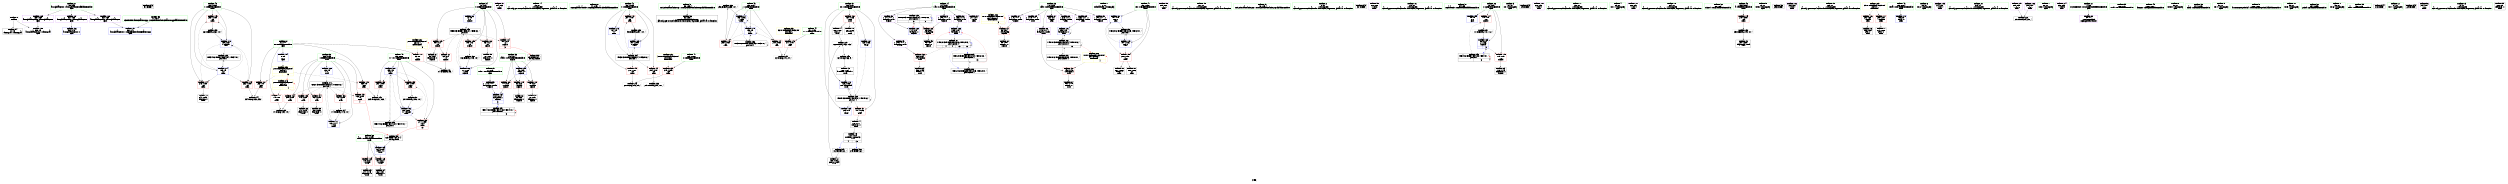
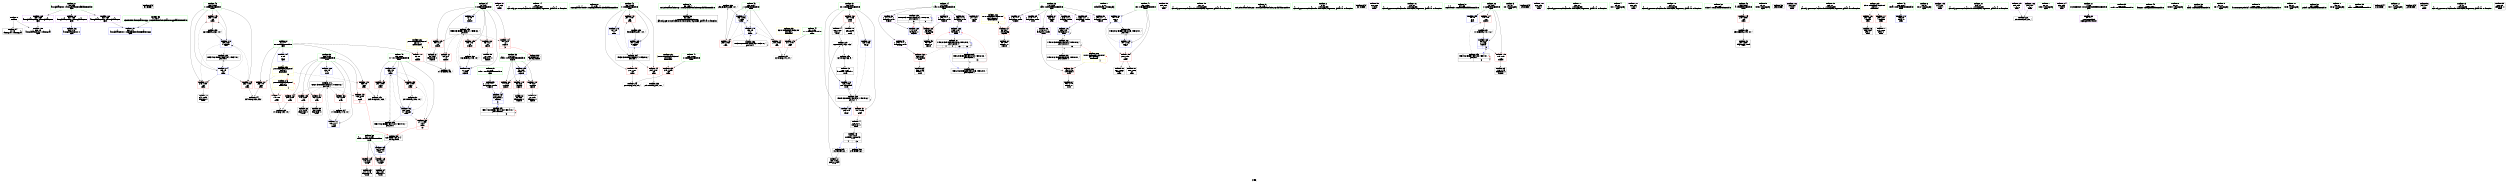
(441, 50) -> (450, 24)
